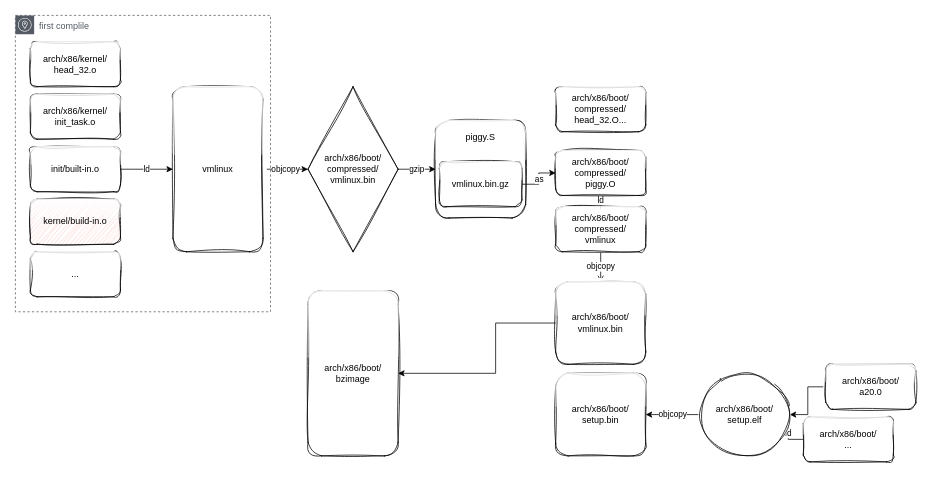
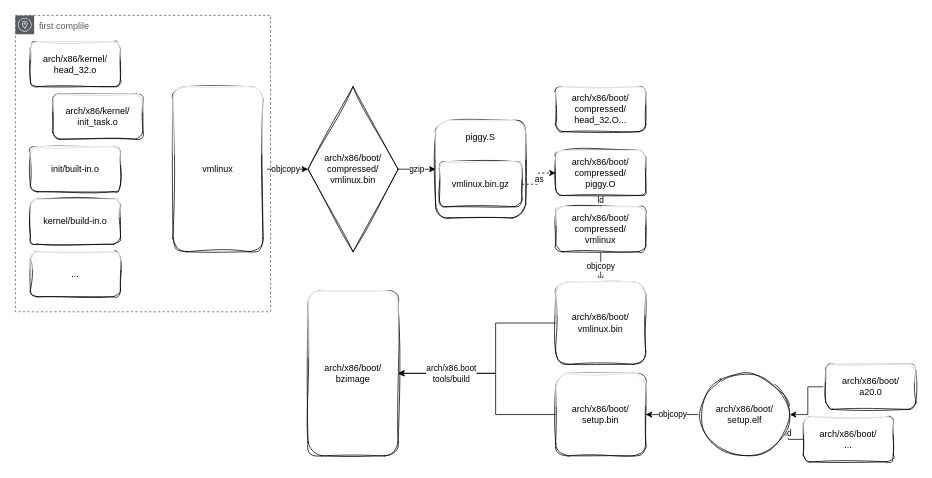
(75, 117) -> (98, 117)
(146, 169) -> none
(539, 182) -> (539, 182)
(75, 222) -> (75, 222)
none -> (504, 414)
